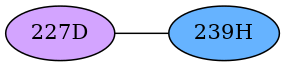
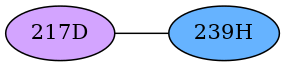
(60, 33) -> (60, 33)
